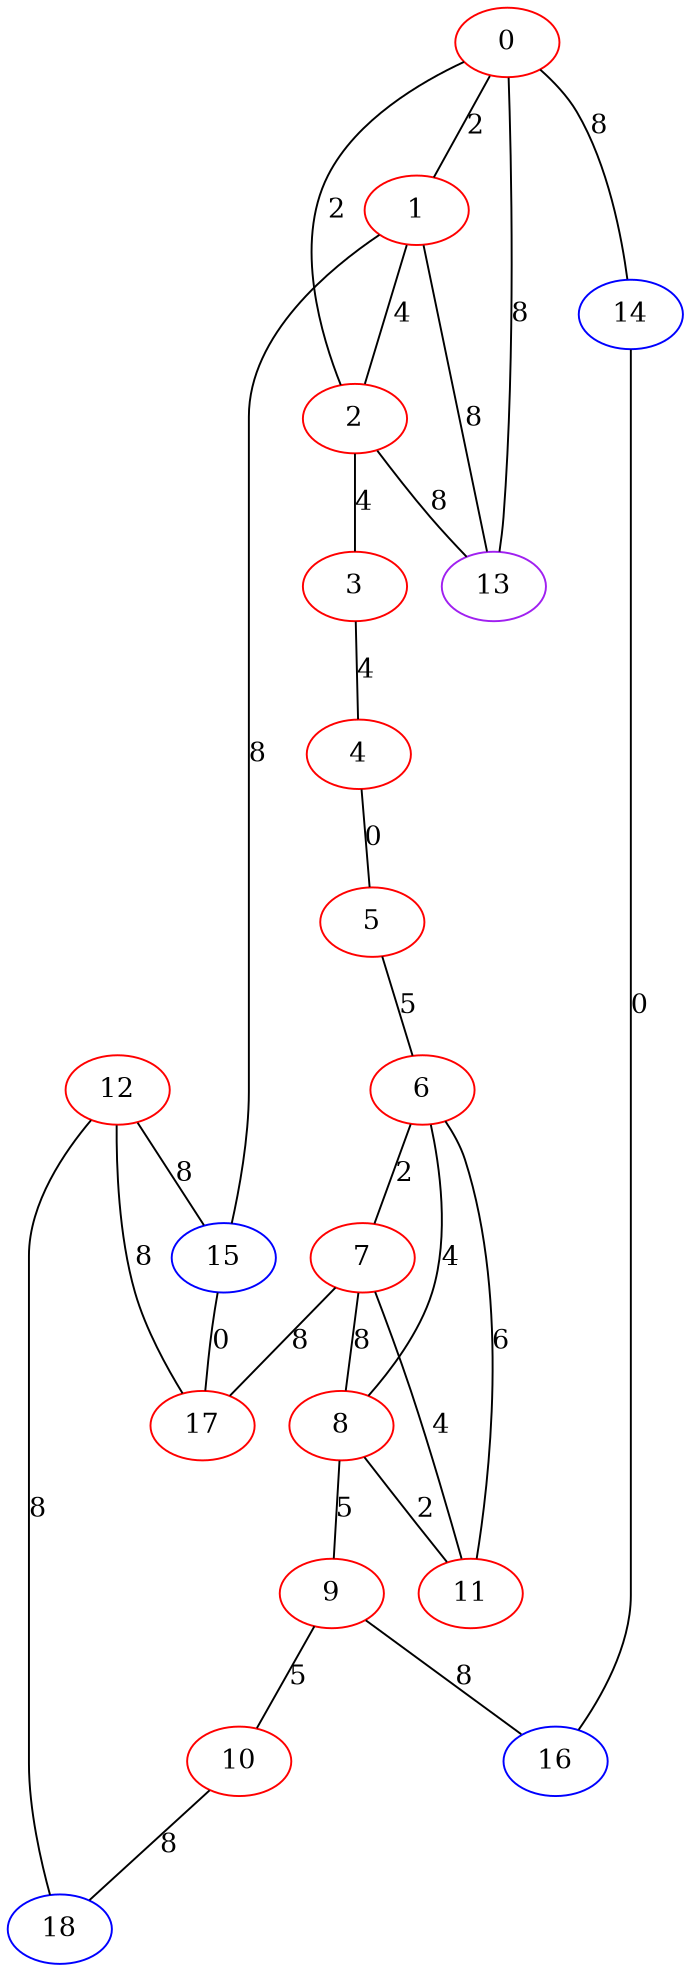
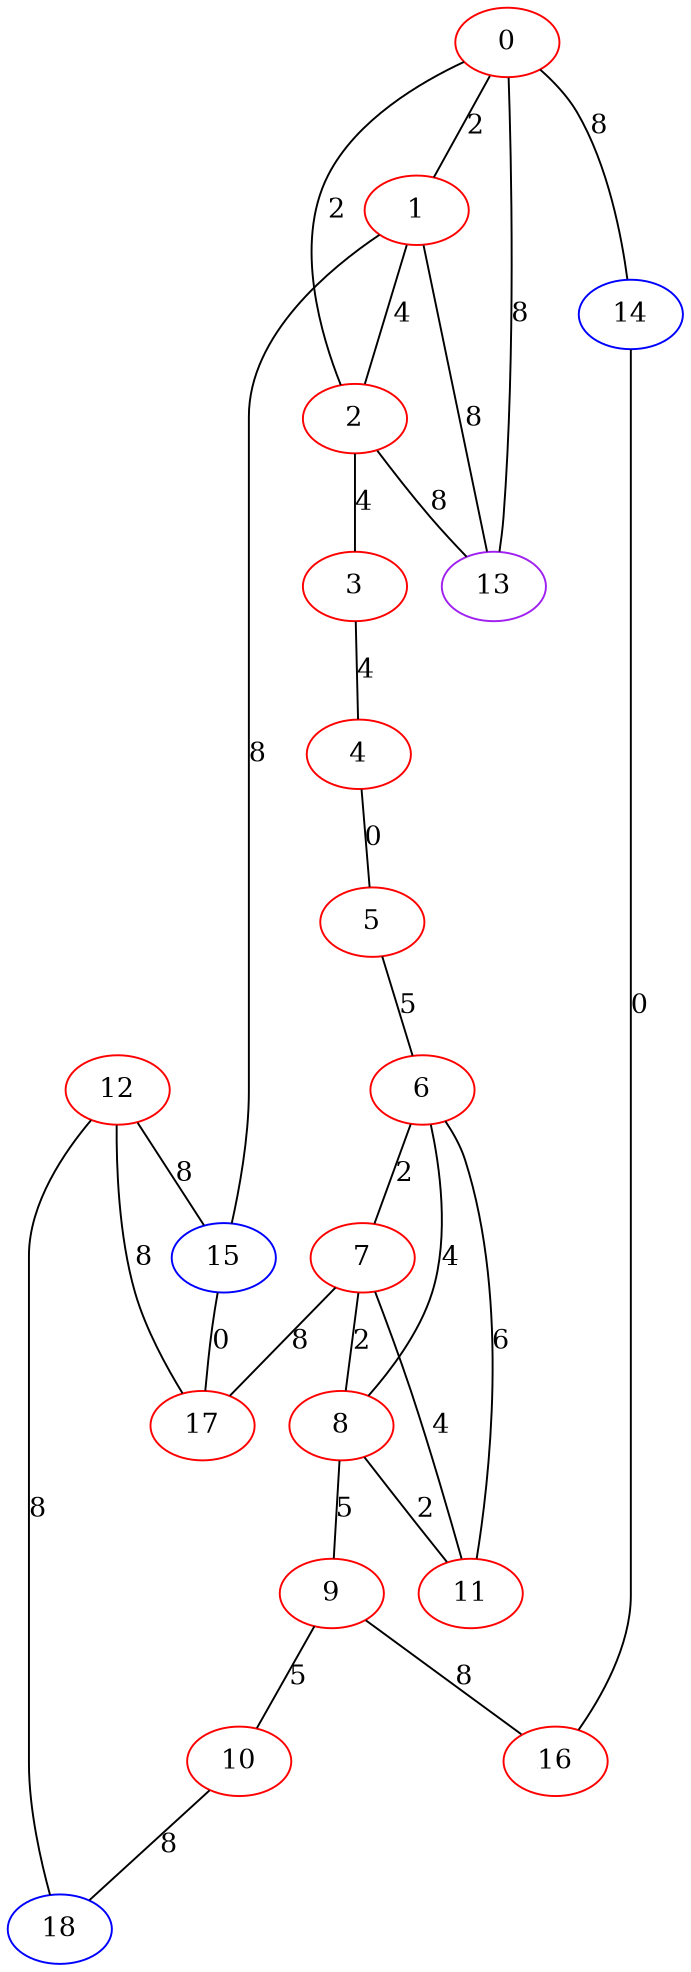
(363, 1342) -> (363, 1342)
(556, 1761) -> (556, 1761)
